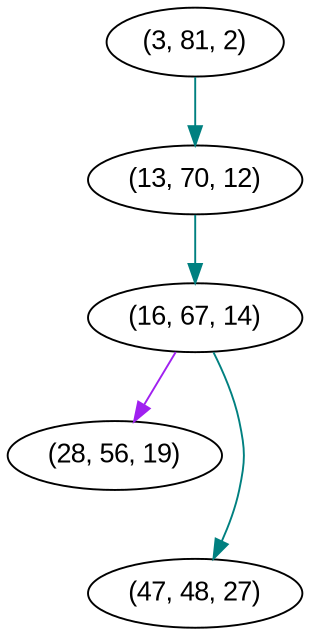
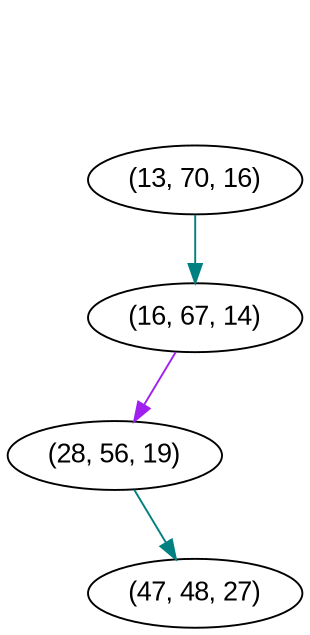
(195, 42) -> none
(195, 180) -> (195, 180)
(243, 446) -> (150, 516)
